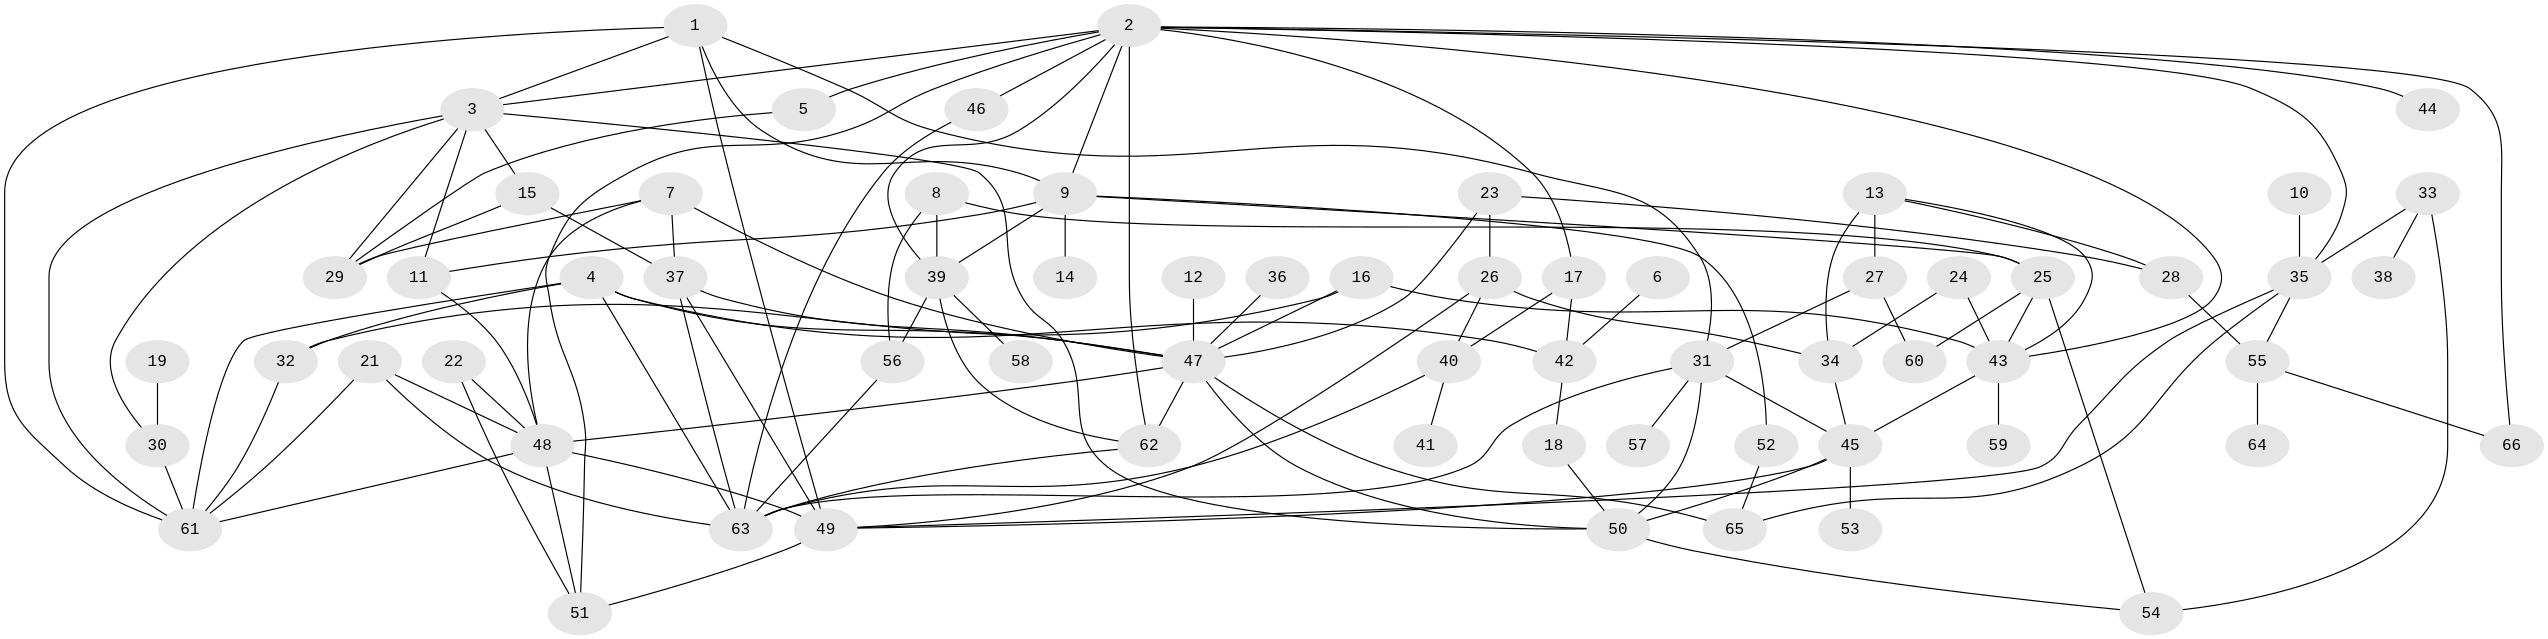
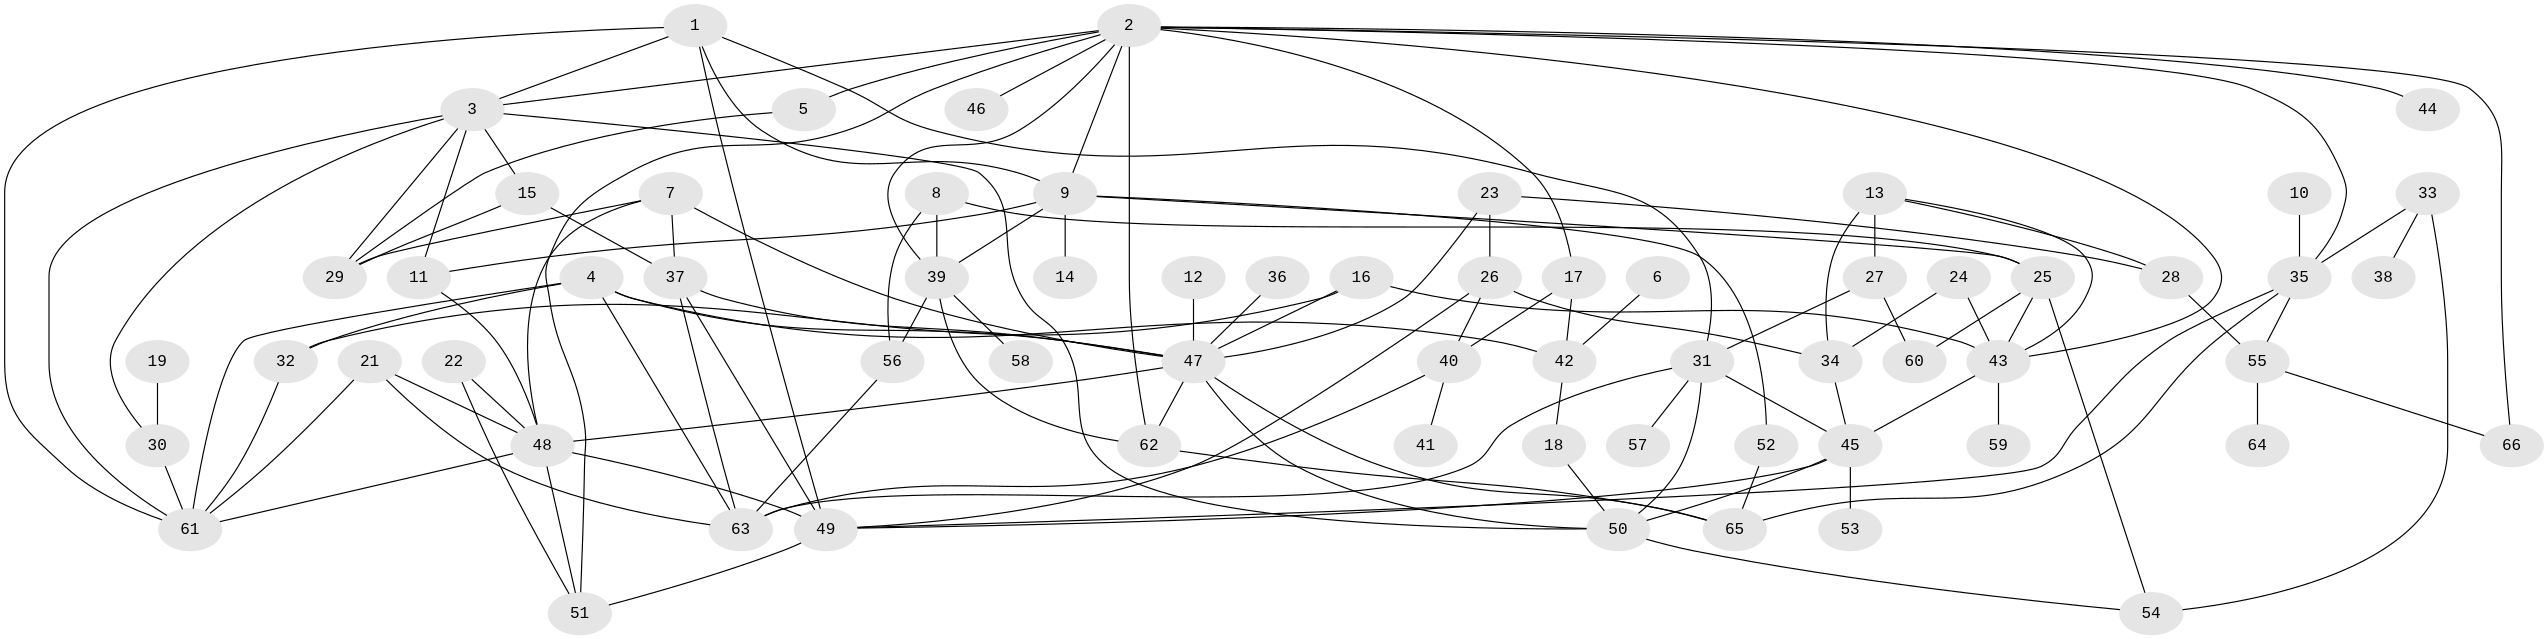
(812, 293) -> none
(939, 473) -> (1391, 477)
